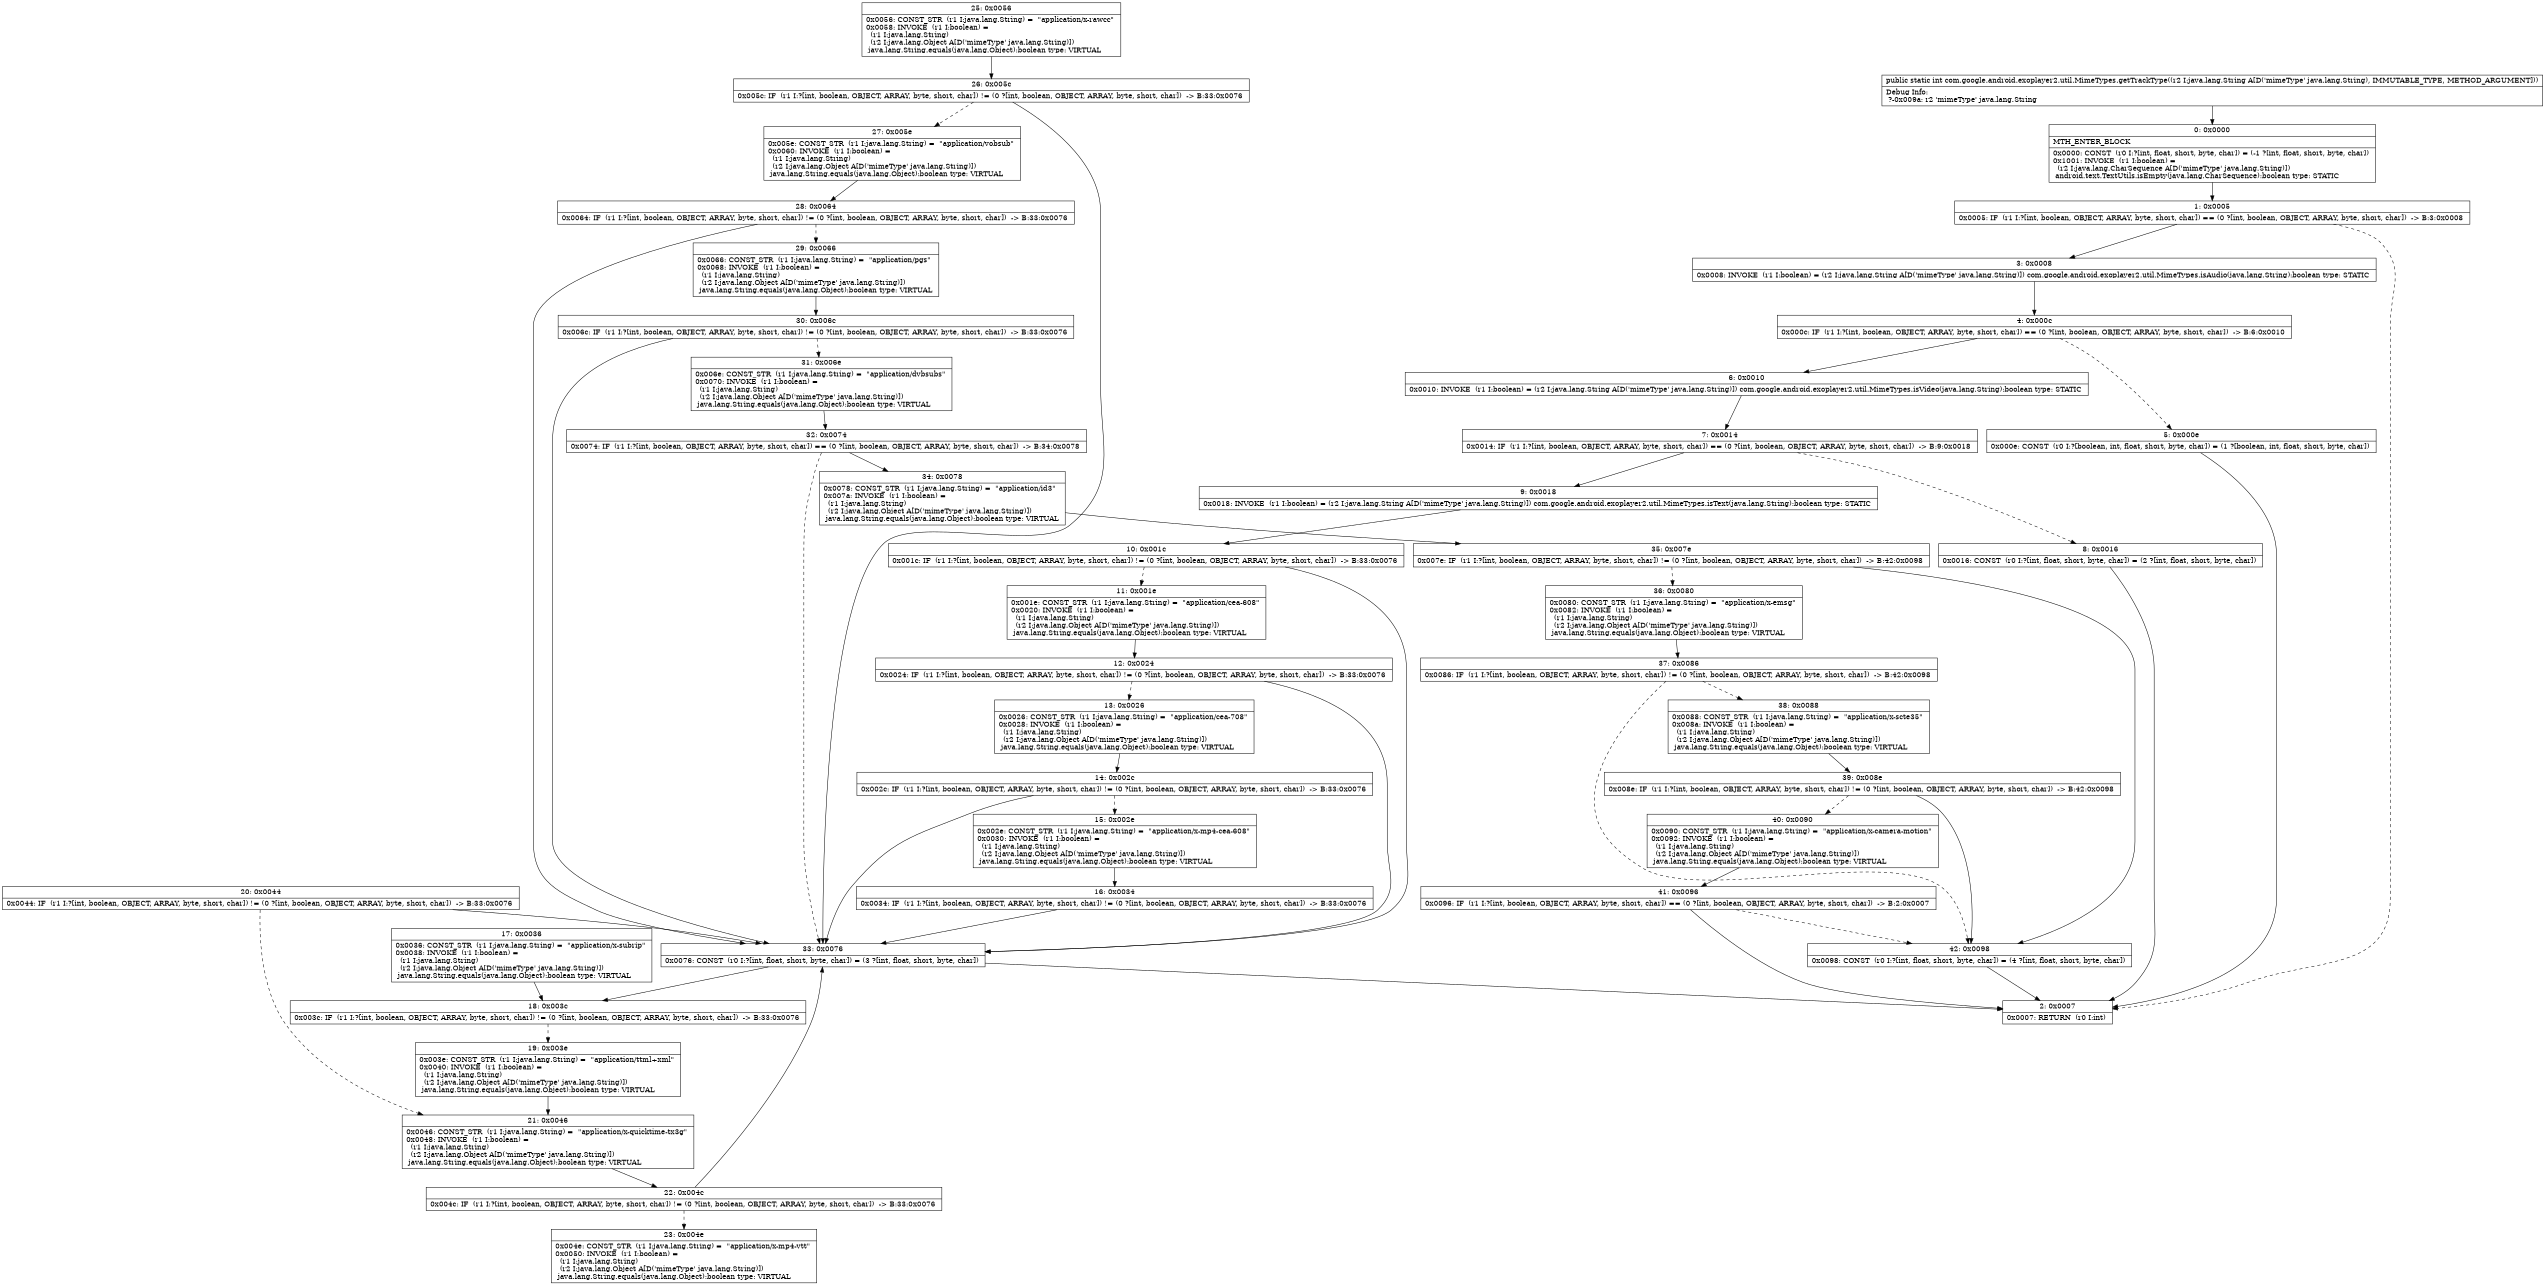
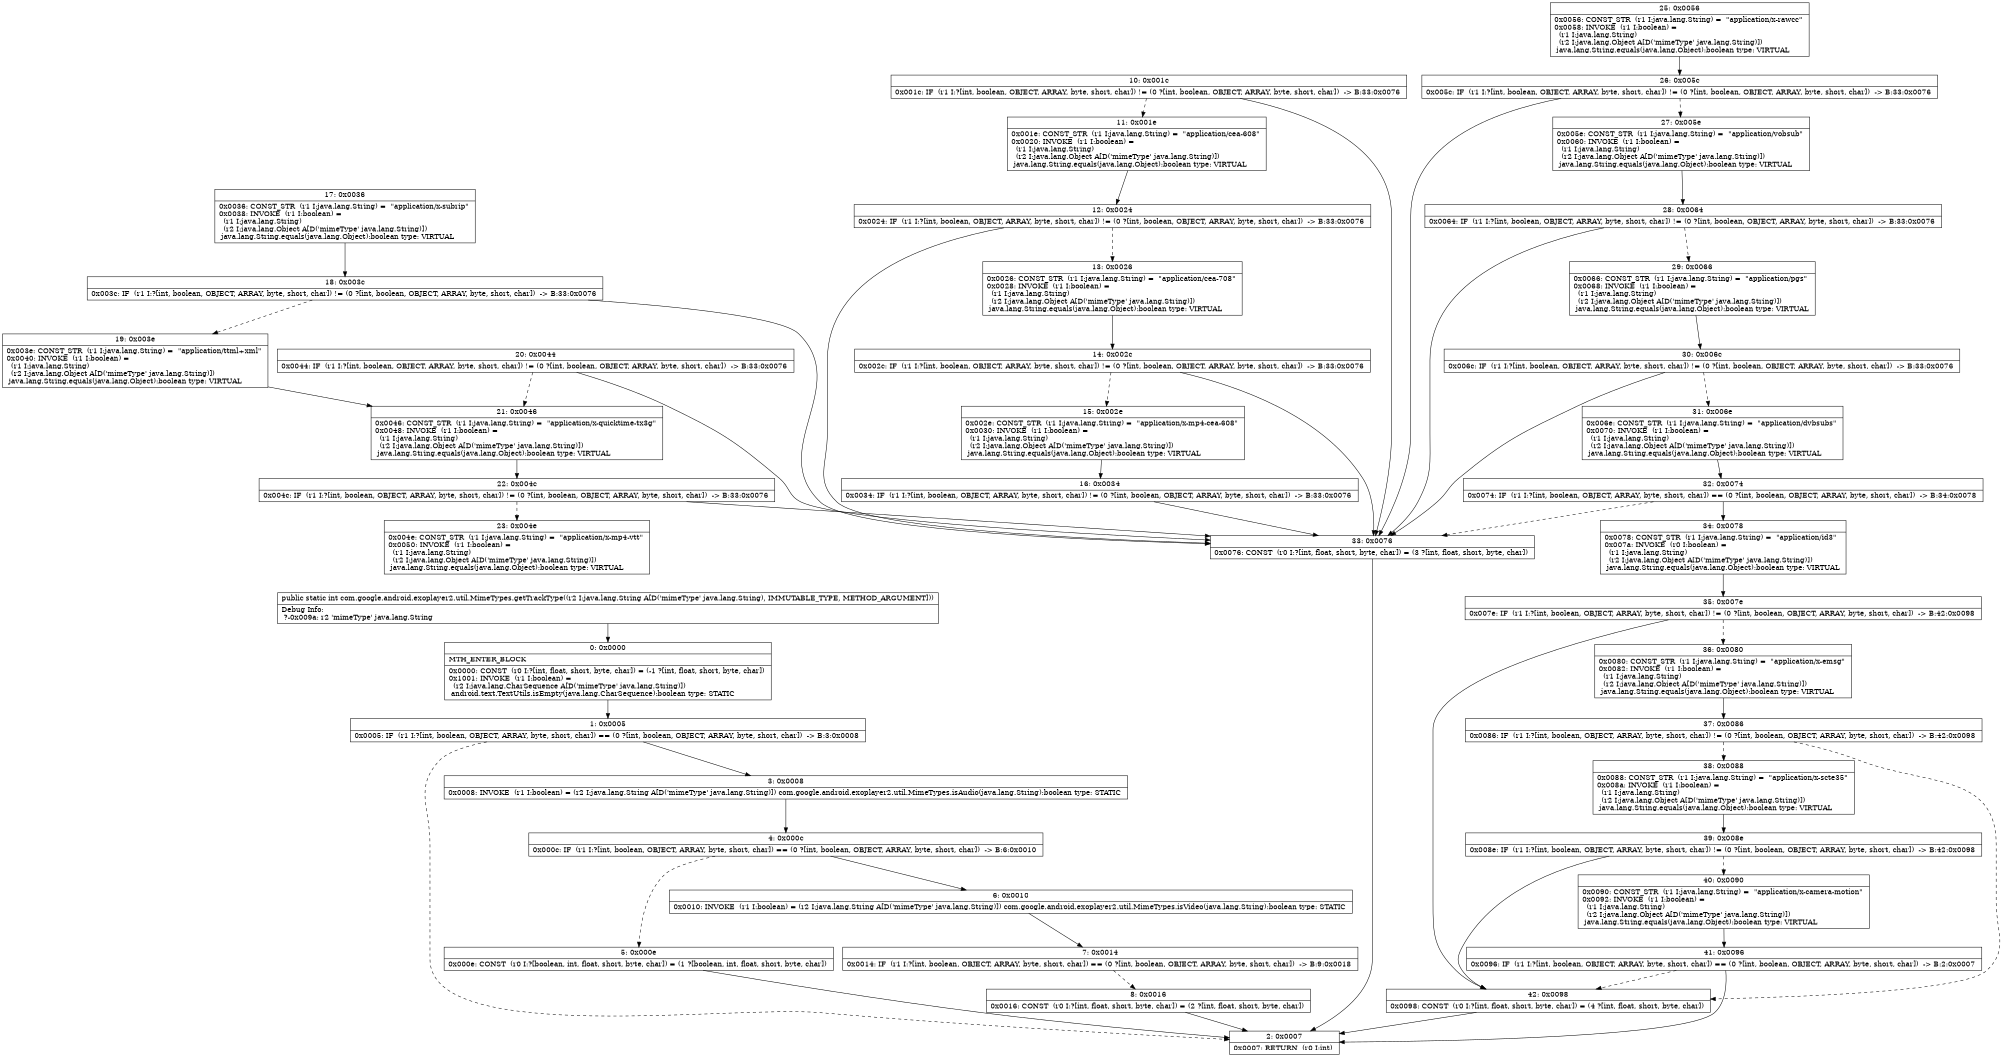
(886, 496) -> (1667, 545)
(1538, 498) -> none
(688, 983) -> (819, 500)
